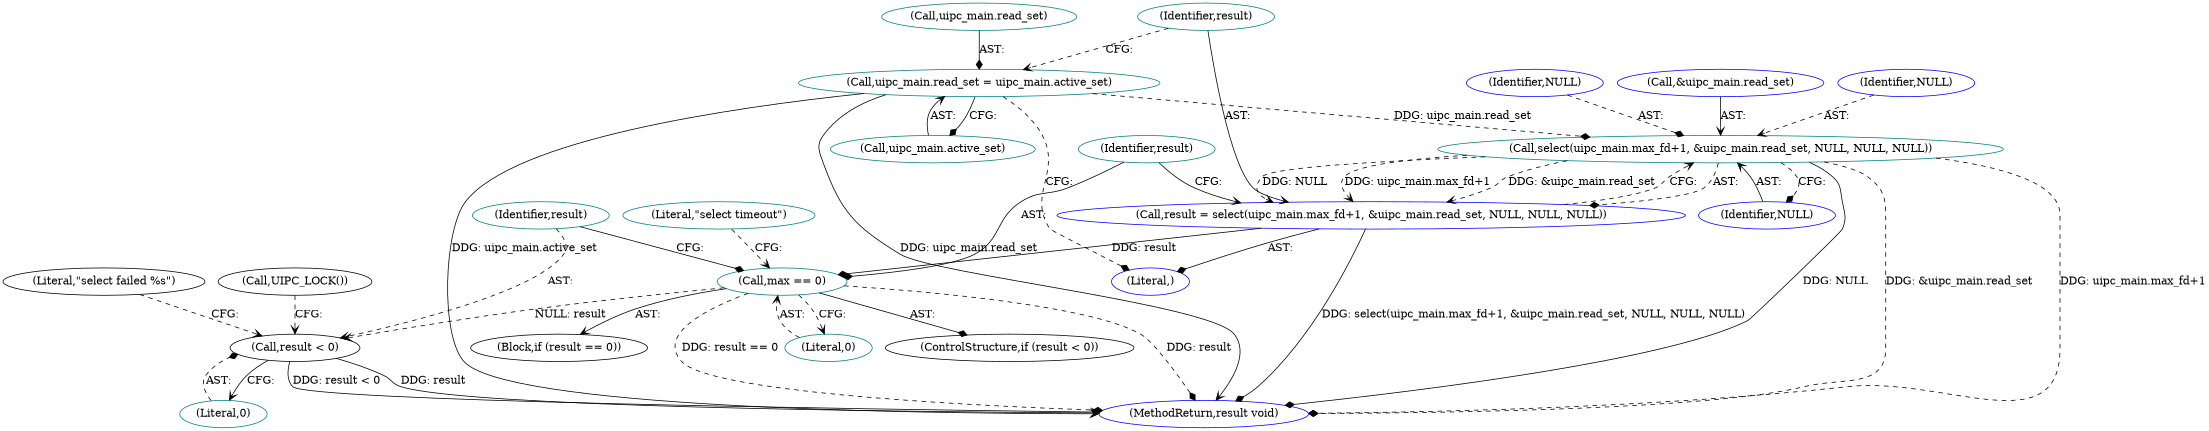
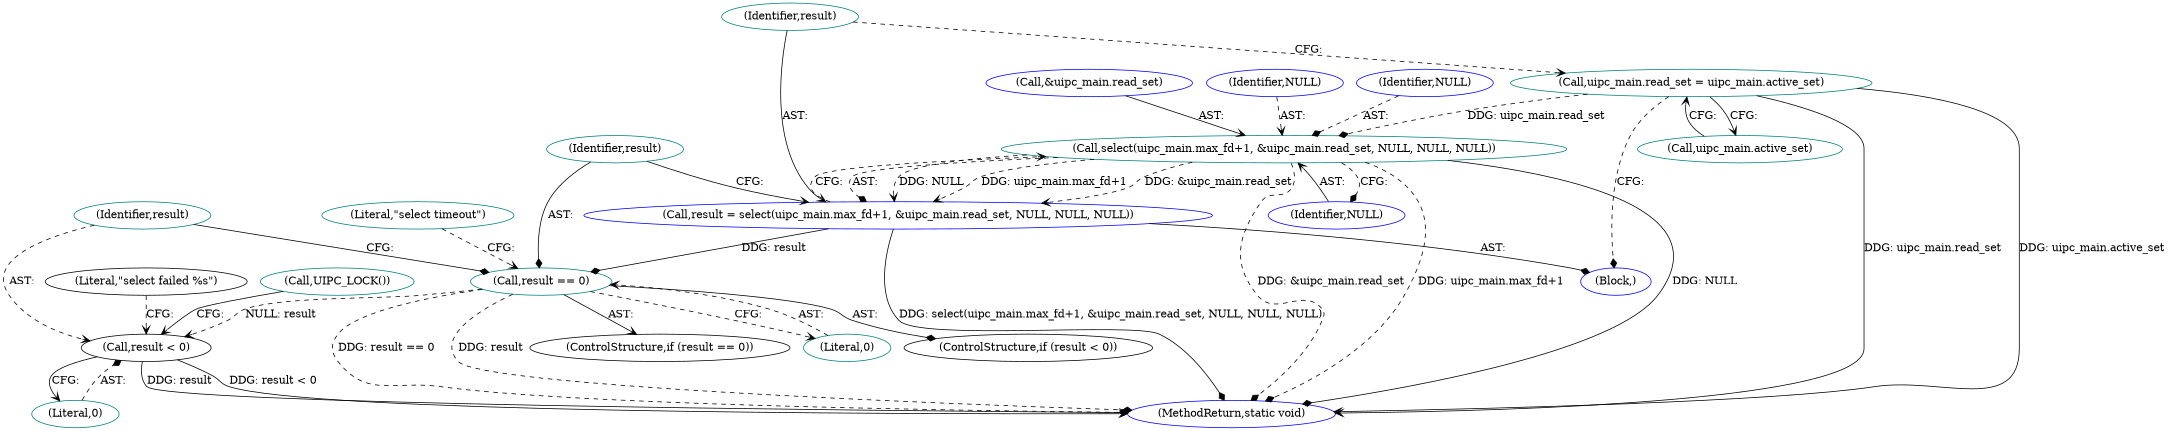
(979, 17) -> none
(967, 114) -> (1724, 111)
(945, 116) -> (1705, 116)
(295, 282) -> (337, 282)
(782, 282) -> (541, 282)
(1150, 282) -> (1616, 282)
(295, 311) -> (222, 303)
(559, 348) -> (660, 348)
(1204, 414) -> (1232, 414)
